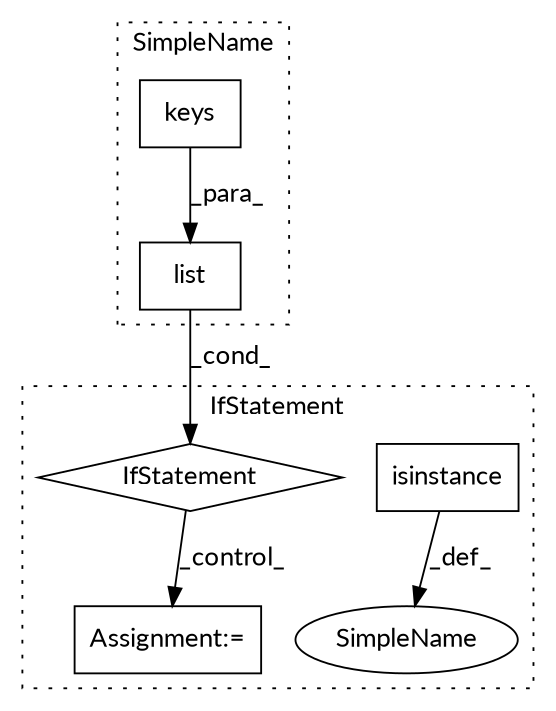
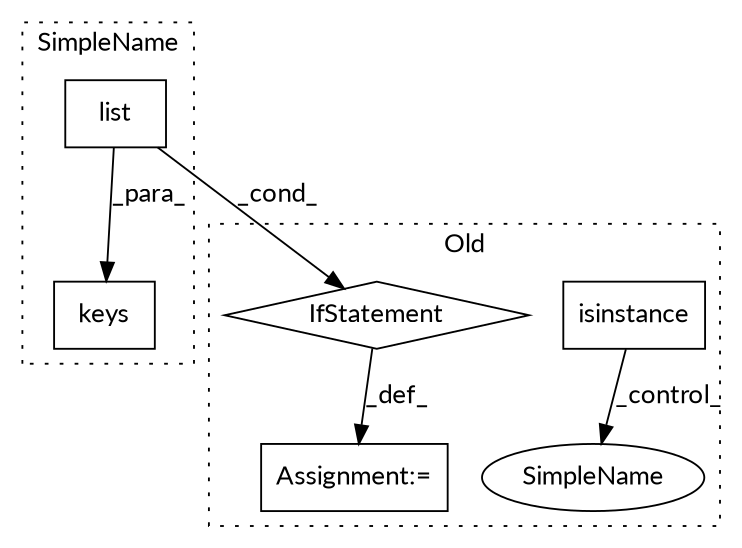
(190, 186) -> (111, 205)
(278, 408) -> (464, 245)
(233, 559) -> (397, 396)
(461, 559) -> (670, 396)
